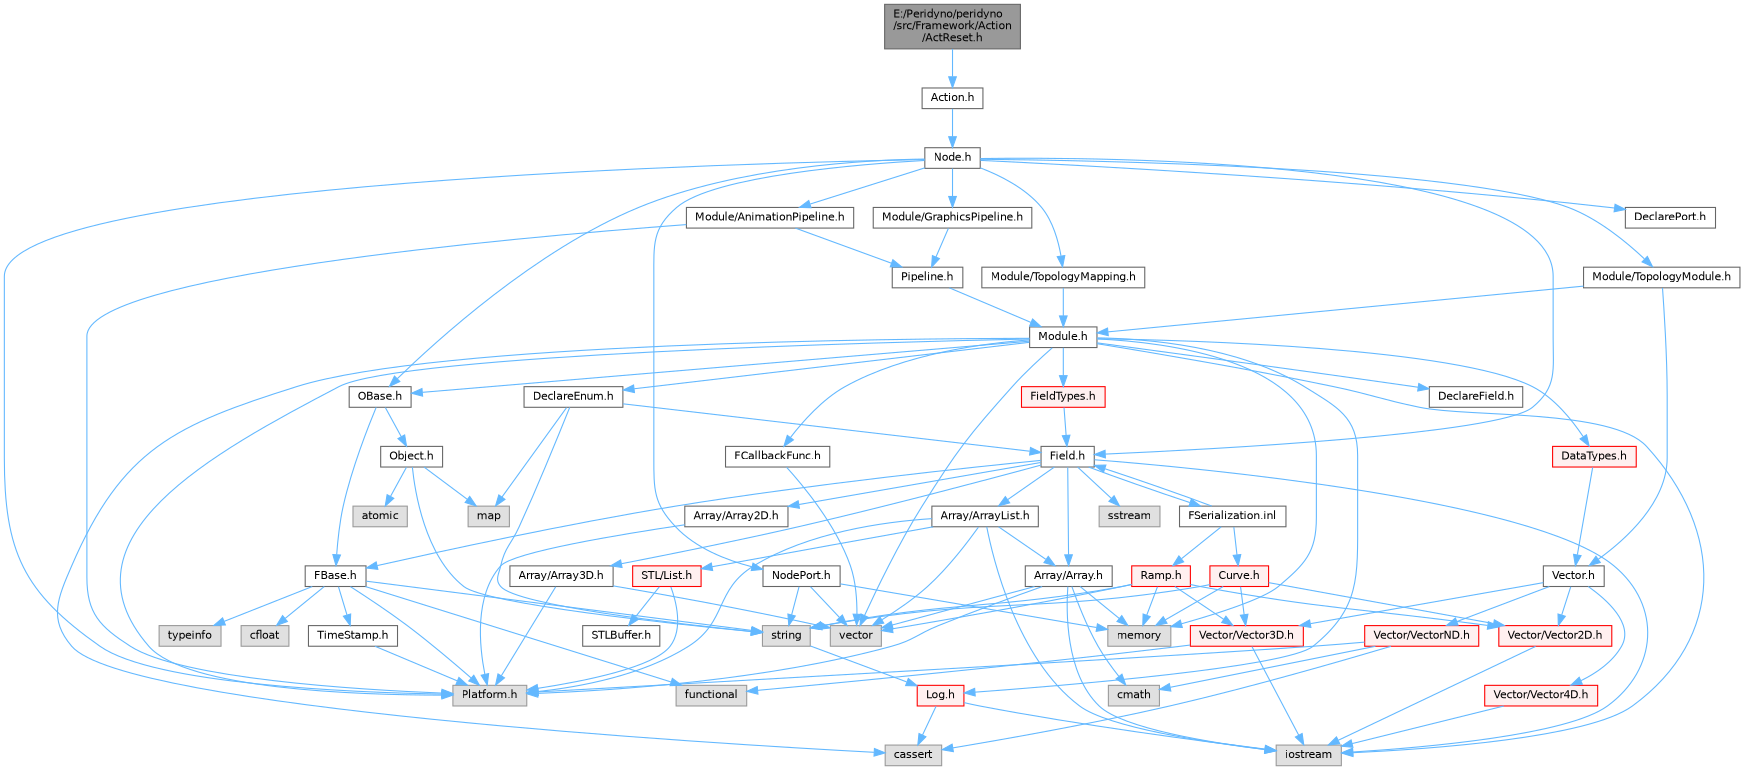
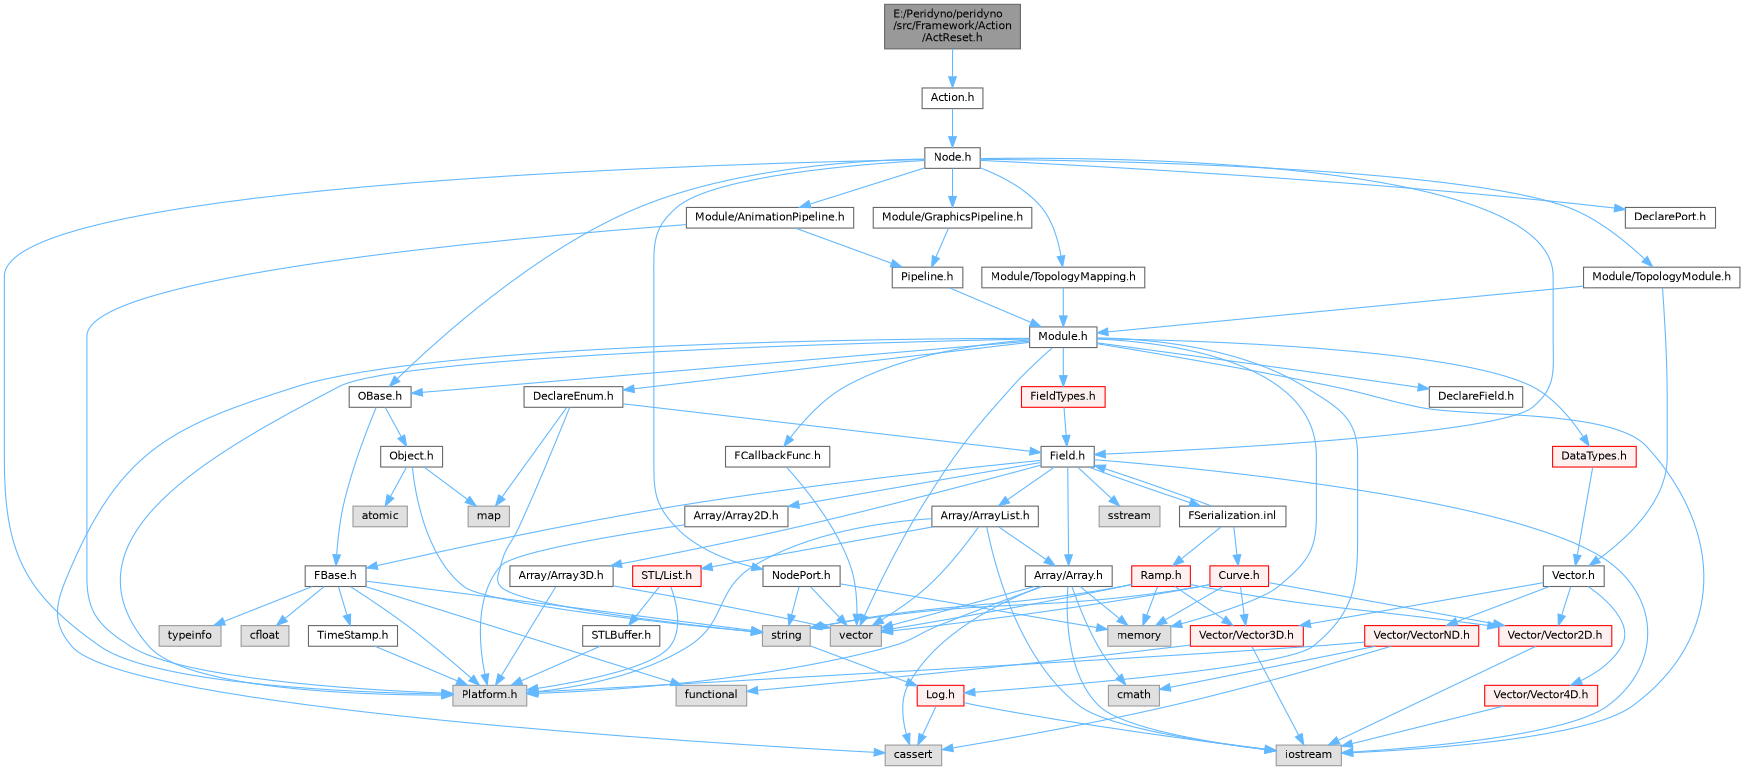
none -> (1052, 611)
none -> (946, 640)
none -> (561, 663)
